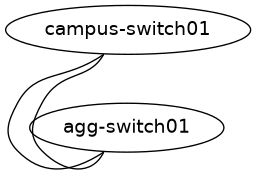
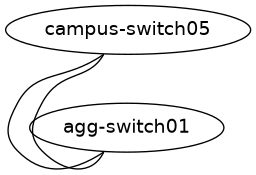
(128, 30) -> (128, 30)
